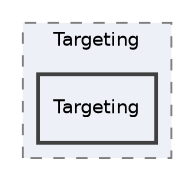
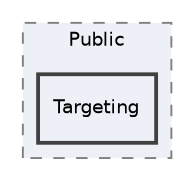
(97, 41) -> (97, 41)
